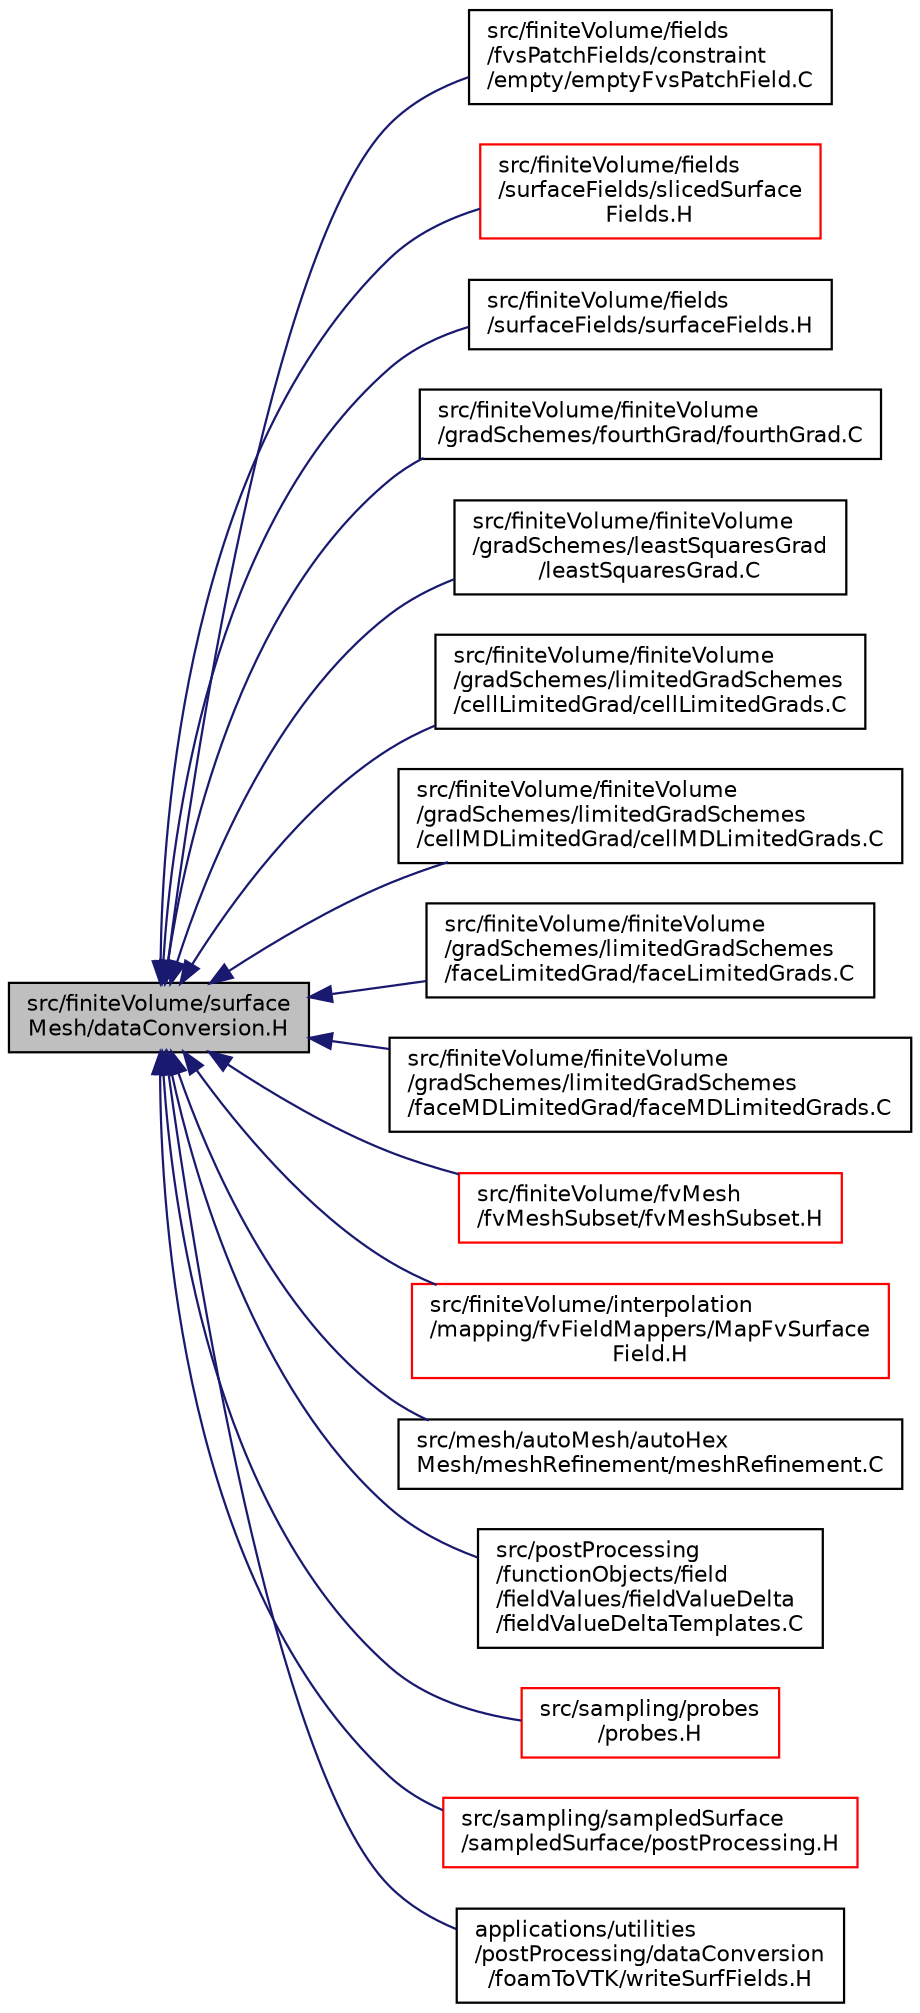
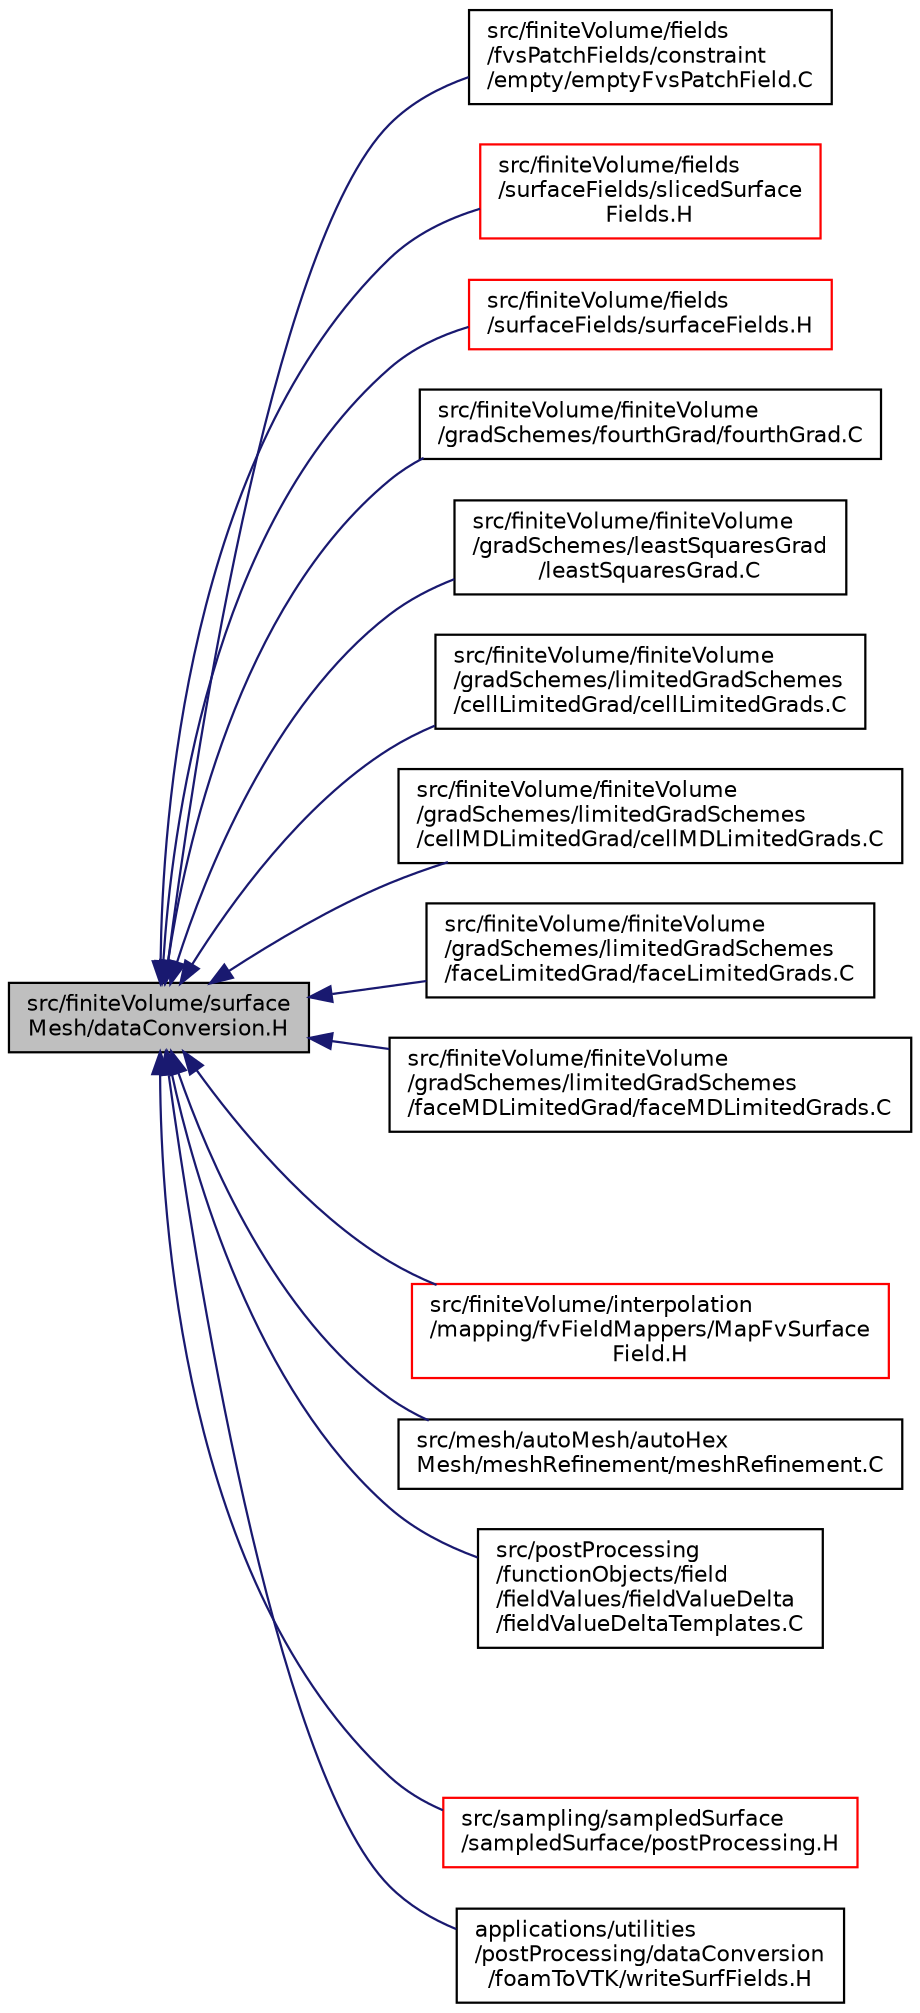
(650, 315) -> (650, 315)
(650, 1208) -> none
(650, 1723) -> none
